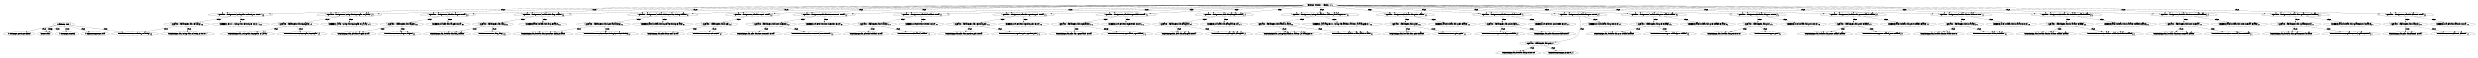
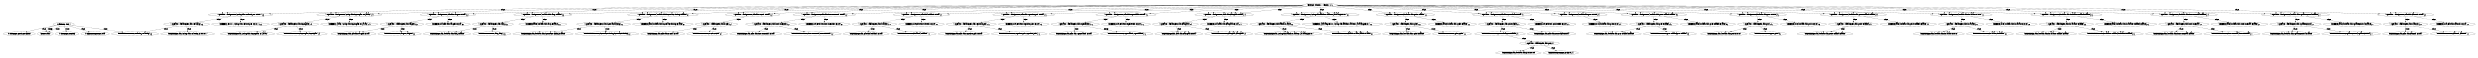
(1883, 34) -> none
(1576, 37) -> (1519, 38)
